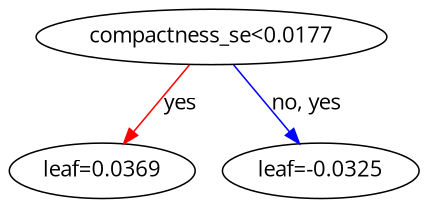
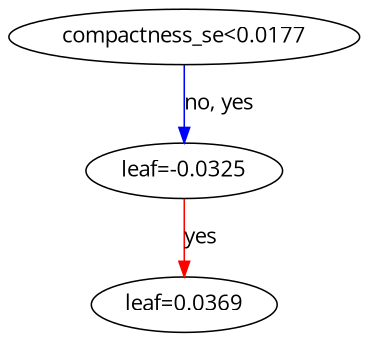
(161, 98) -> (184, 230)
